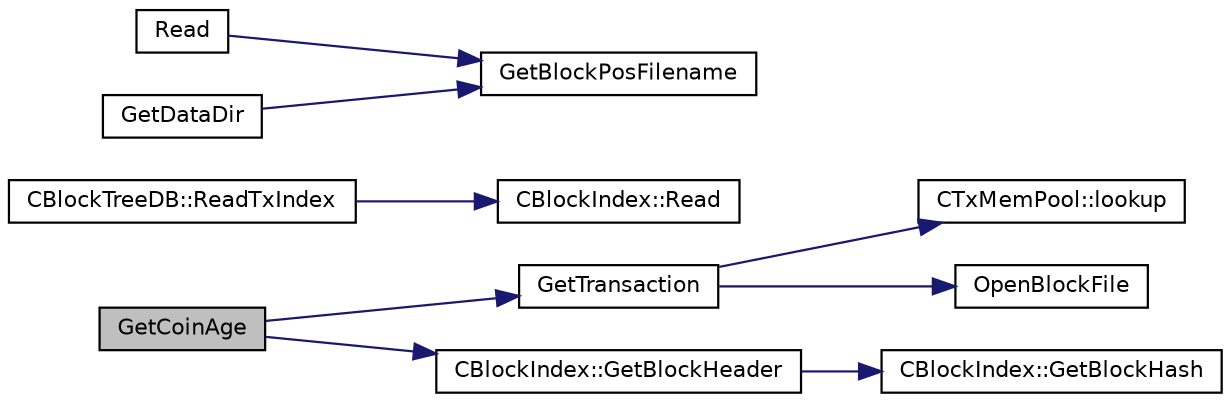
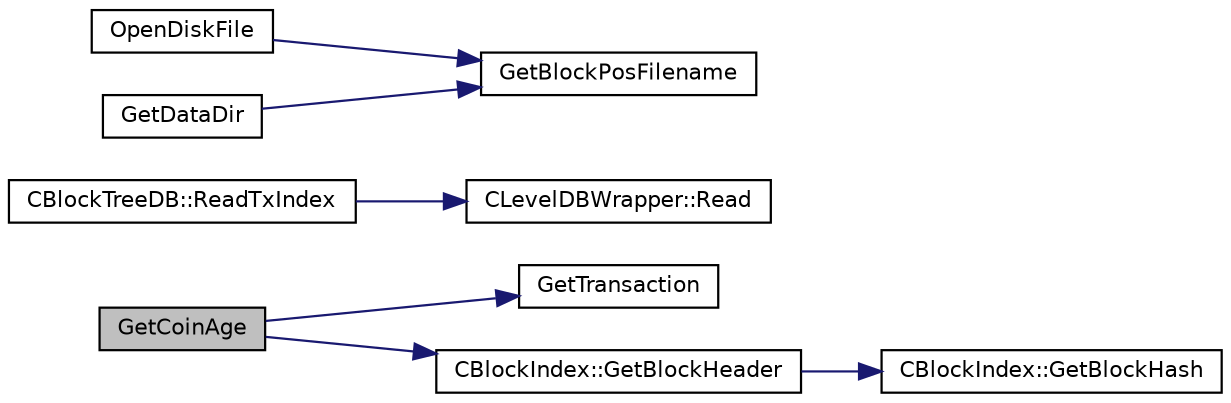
(182, 31) -> (182, 31)
(619, 201) -> (619, 201)
(1052, 201) -> none
(1052, 286) -> none
